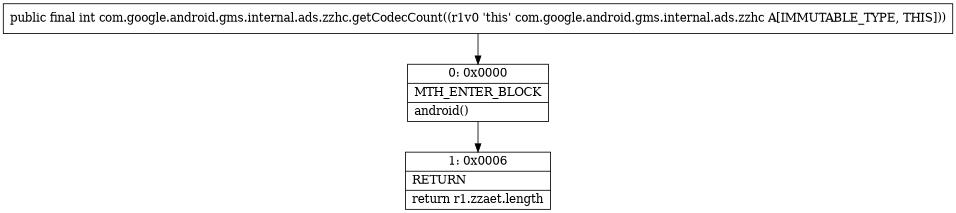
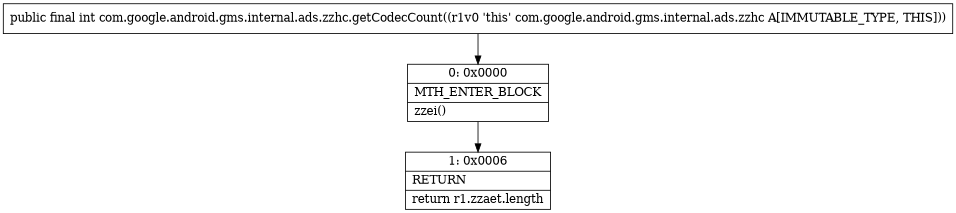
(442, 112) -> (430, 112)
